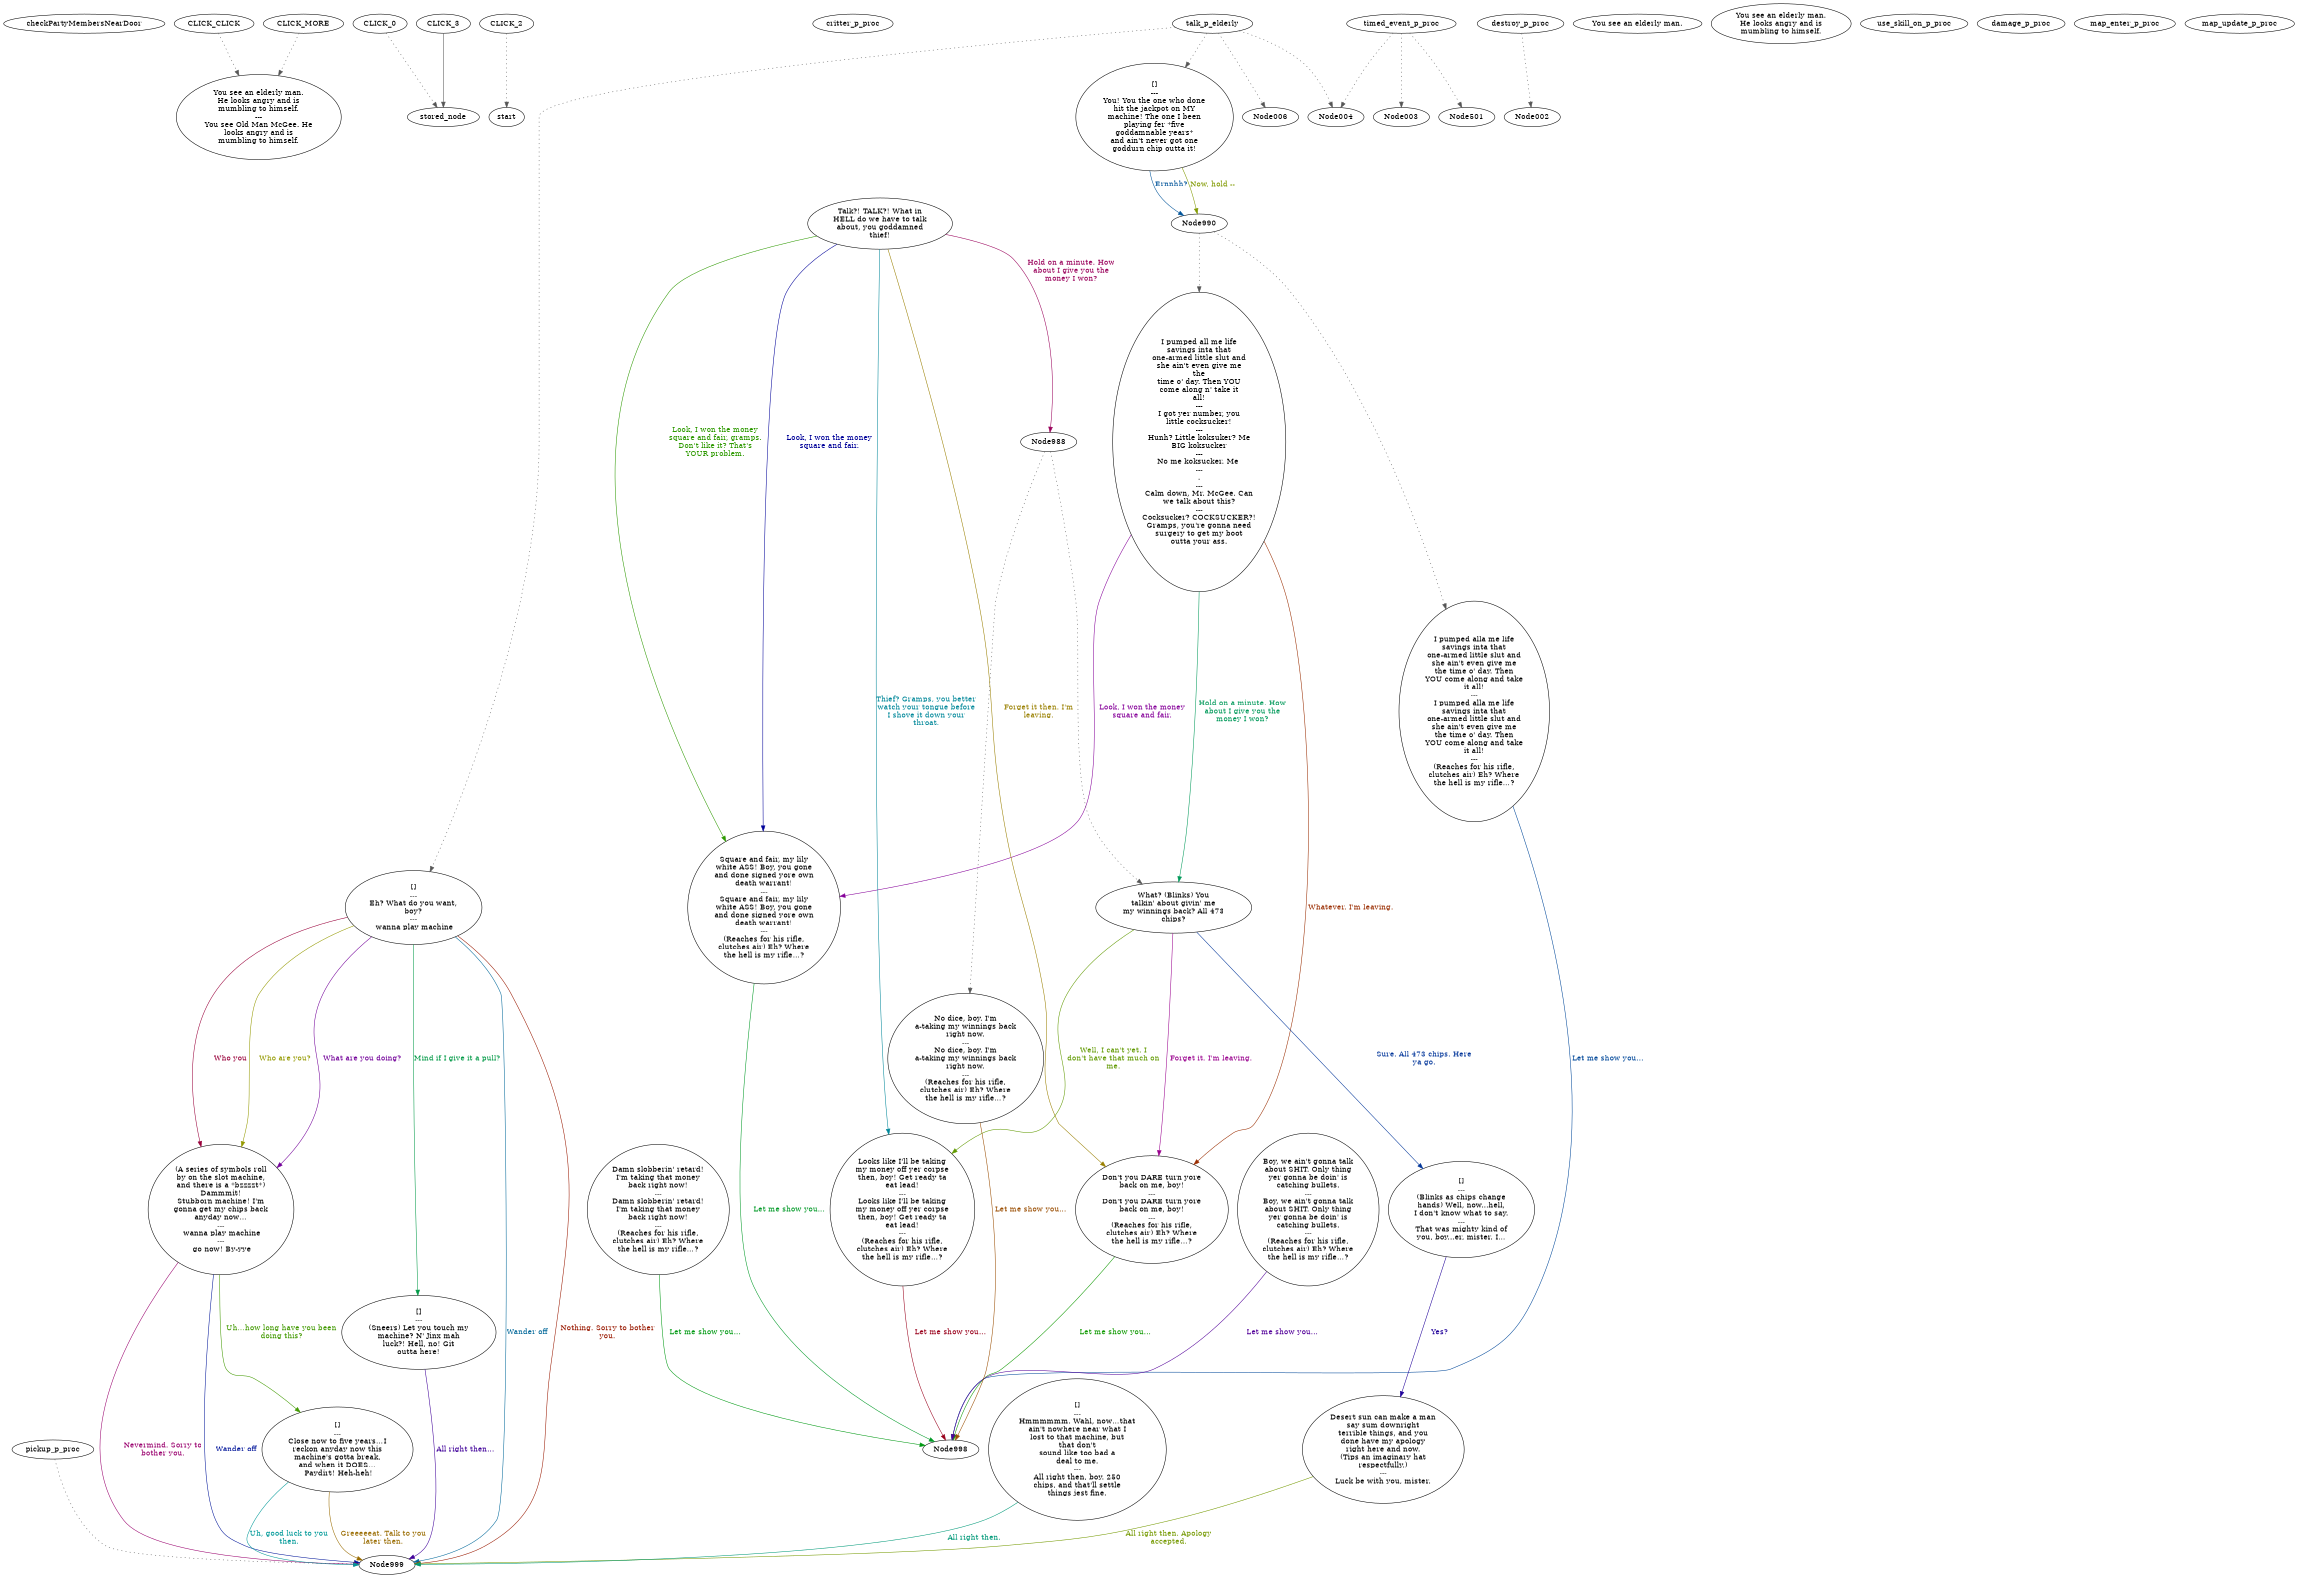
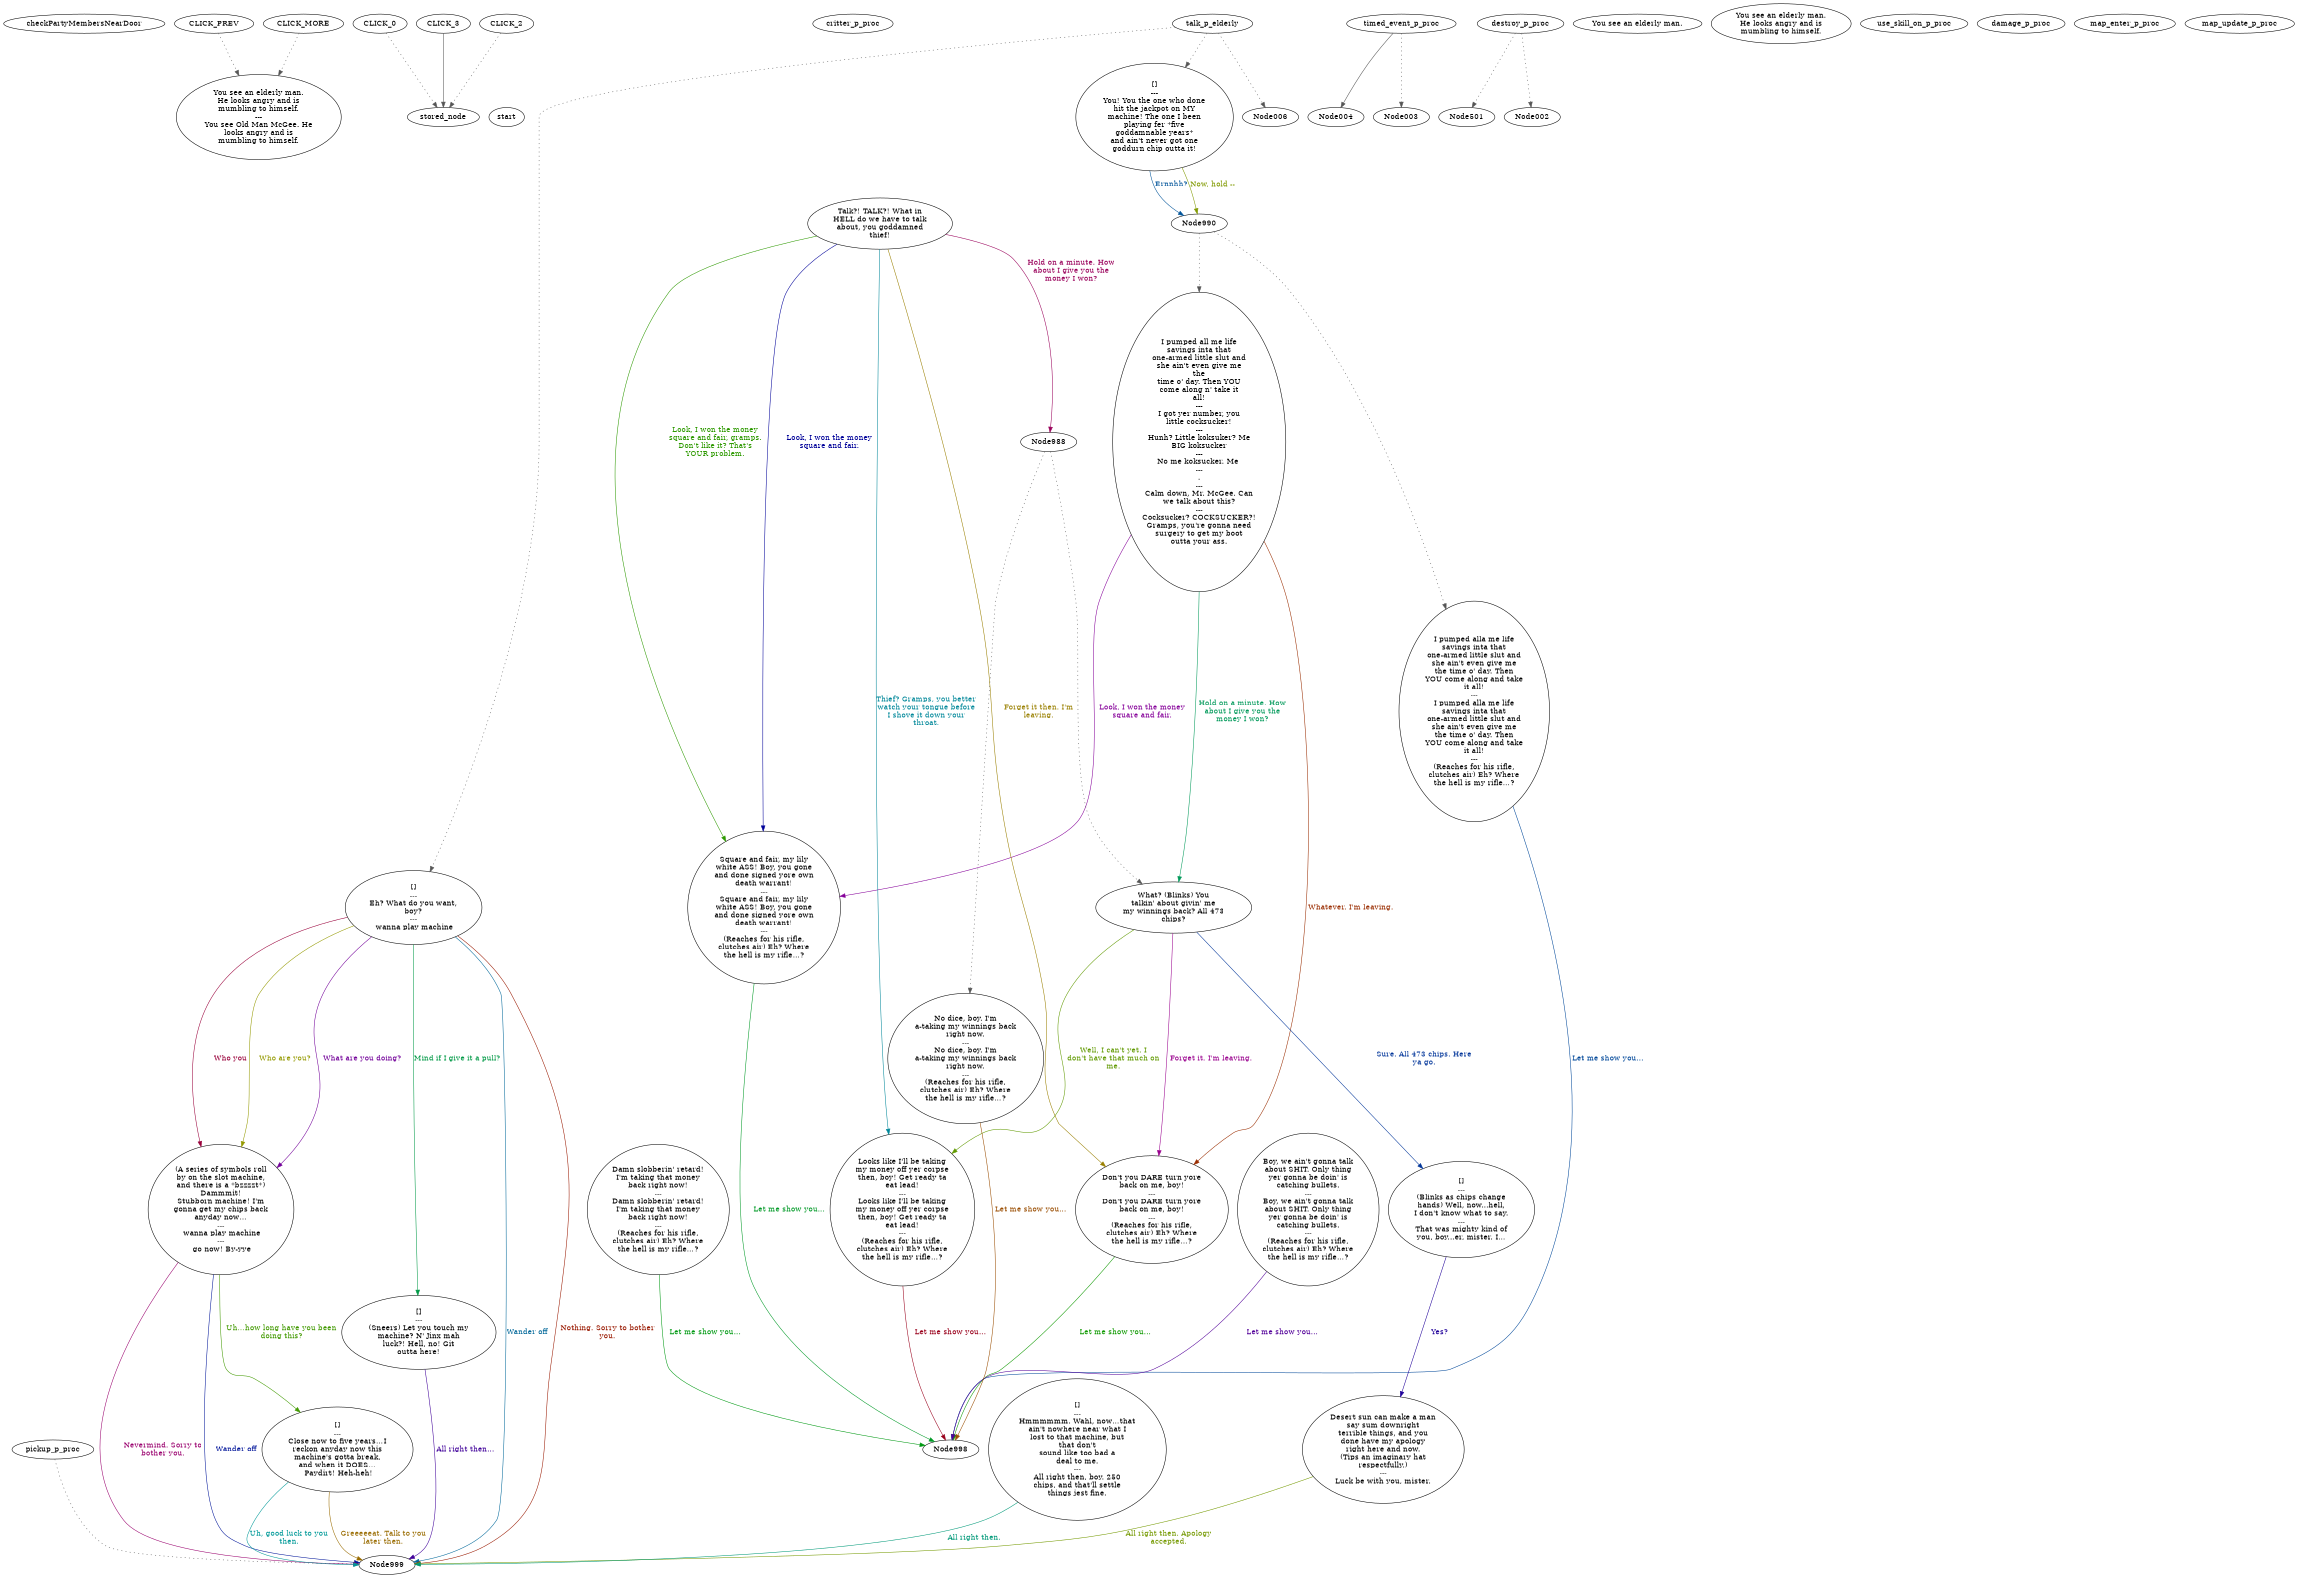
(214, 24) -> (214, 24)
(1294, 56) -> none
(1366, 67) -> (1366, 67)
(1437, 67) -> (1495, 68)
(507, 68) -> (477, 68)
